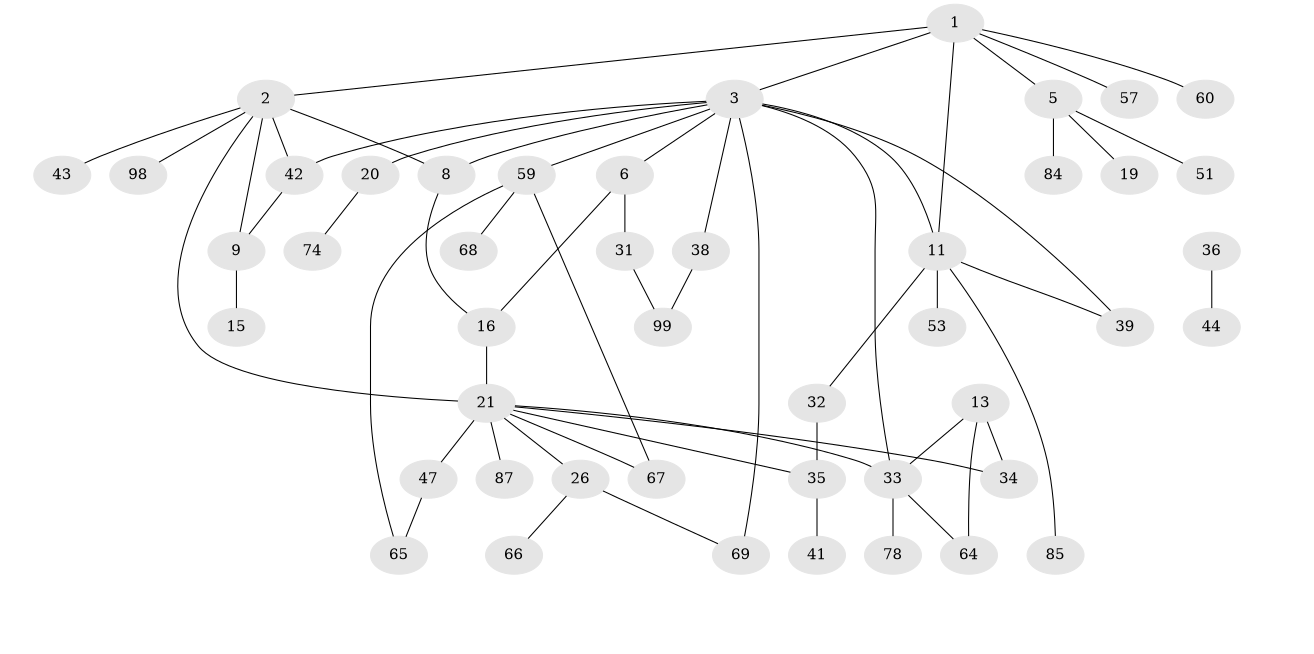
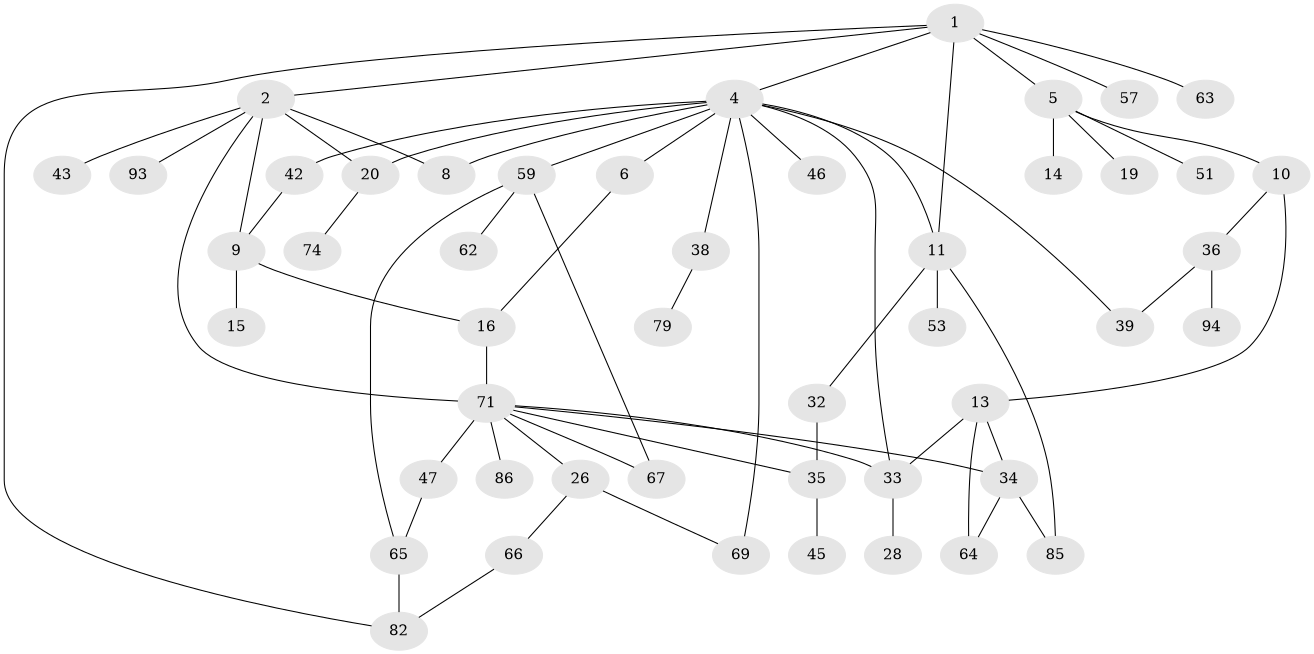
(735, 99) -> (735, 99)
(1205, 99) -> (1205, 99)
(280, 137) -> (318, 137)
(138, 175) -> (138, 175)
none -> (817, 175)
(1053, 175) -> (1053, 175)
none -> (1281, 175)
(469, 251) -> (469, 251)
(625, 251) -> none
(428, 260) -> (358, 296)
(1031, 289) -> (1168, 289)
(663, 327) -> (663, 327)
(1212, 327) -> (1212, 327)
(487, 403) -> (487, 403)
(505, 479) -> (505, 479)
(931, 517) -> (989, 517)
none -> (1032, 517)
(817, 555) -> (817, 555)
(893, 555) -> (893, 555)
none -> (399, 631)
